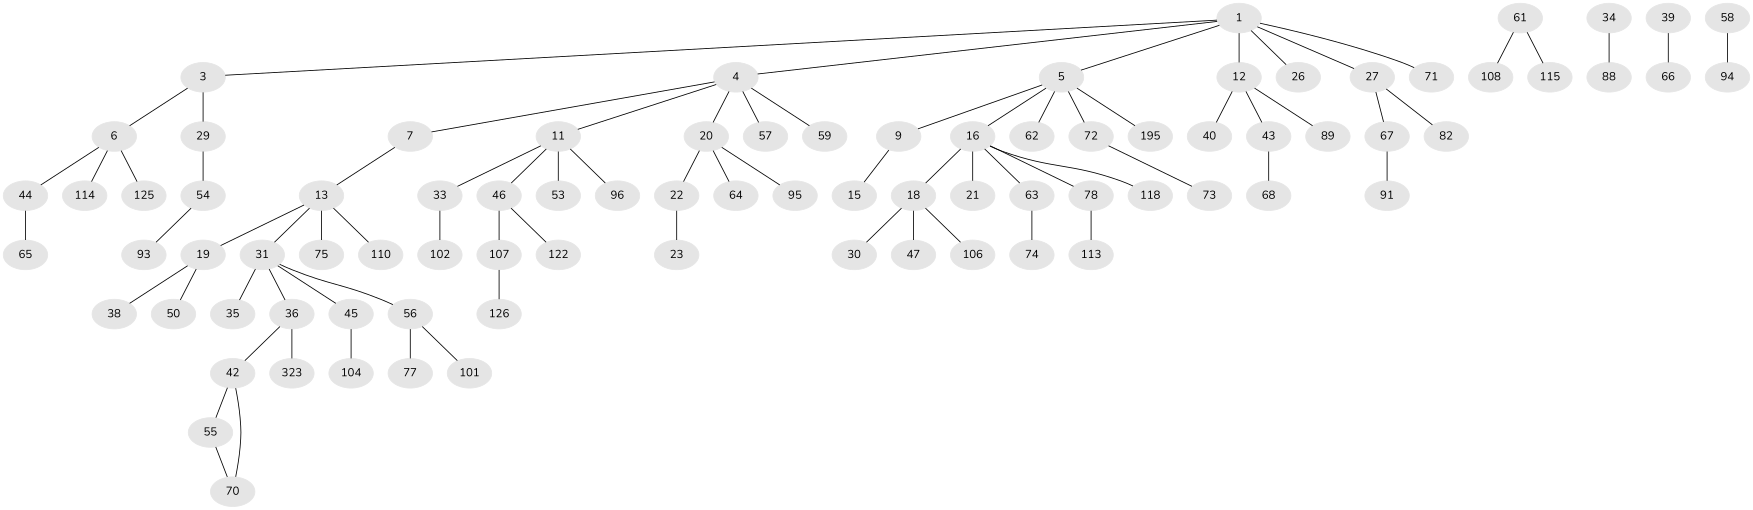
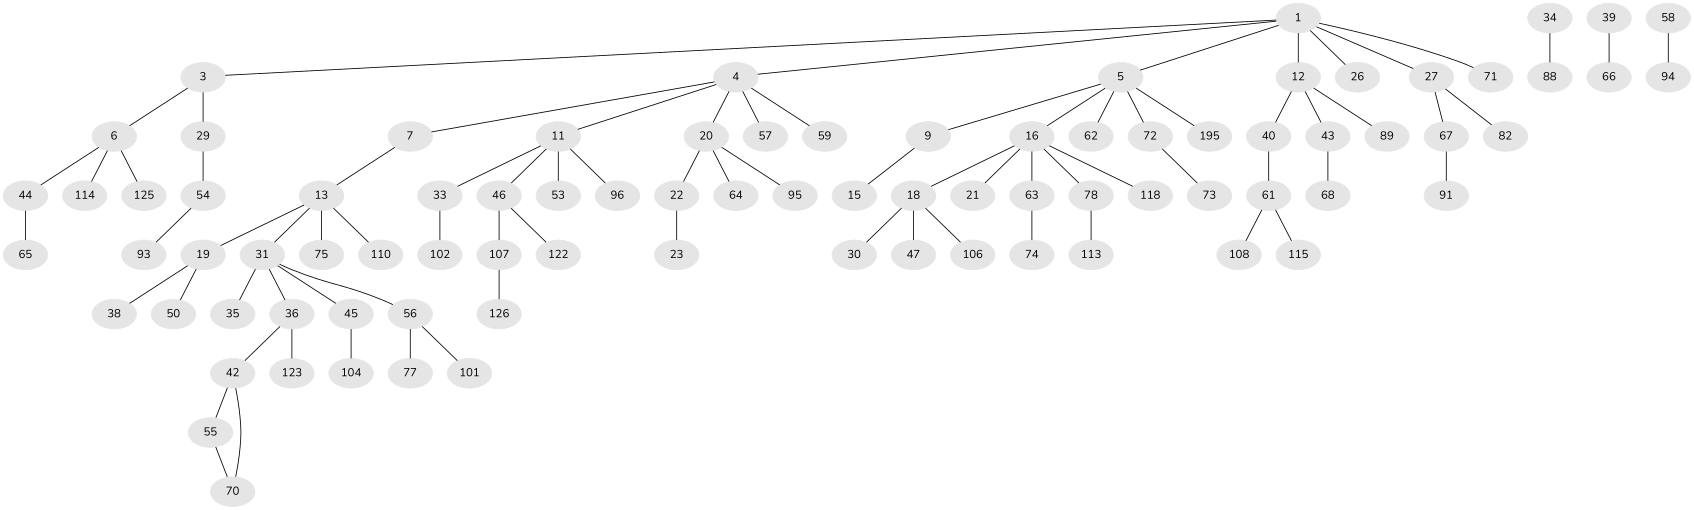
none -> (1269, 166)
(292, 373) -> (292, 373)
